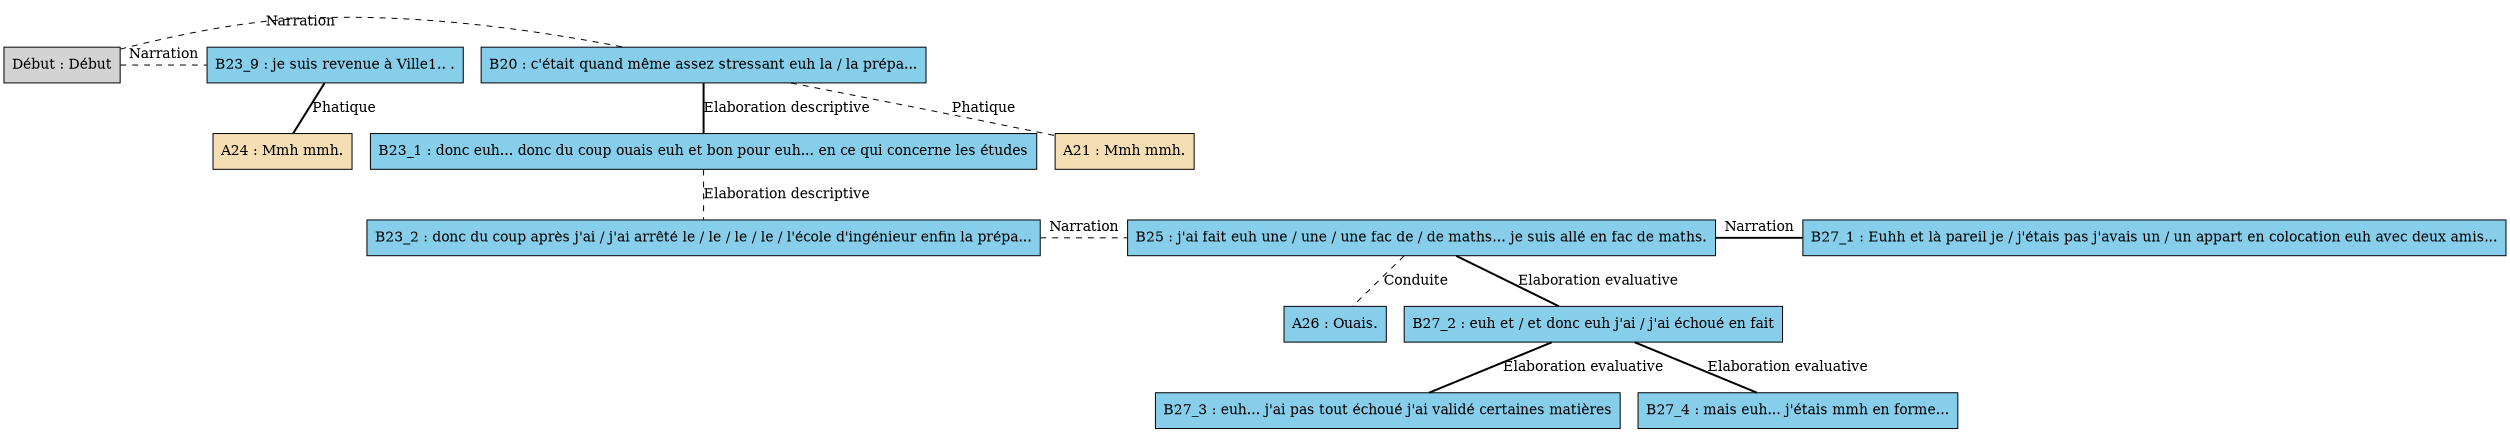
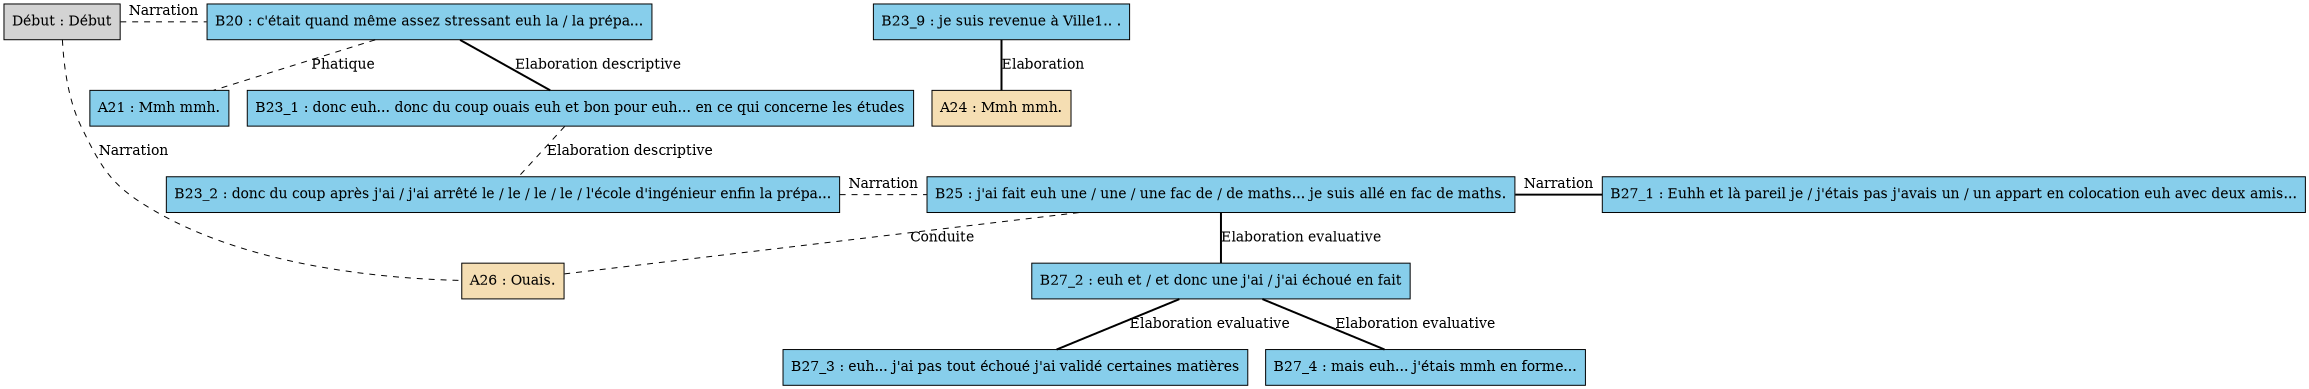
(164, 65) -> (206, 235)
(344, 108) -> (1043, 65)
(1125, 151) -> (159, 108)
(1335, 324) -> (513, 281)
(1593, 324) -> (1221, 281)
